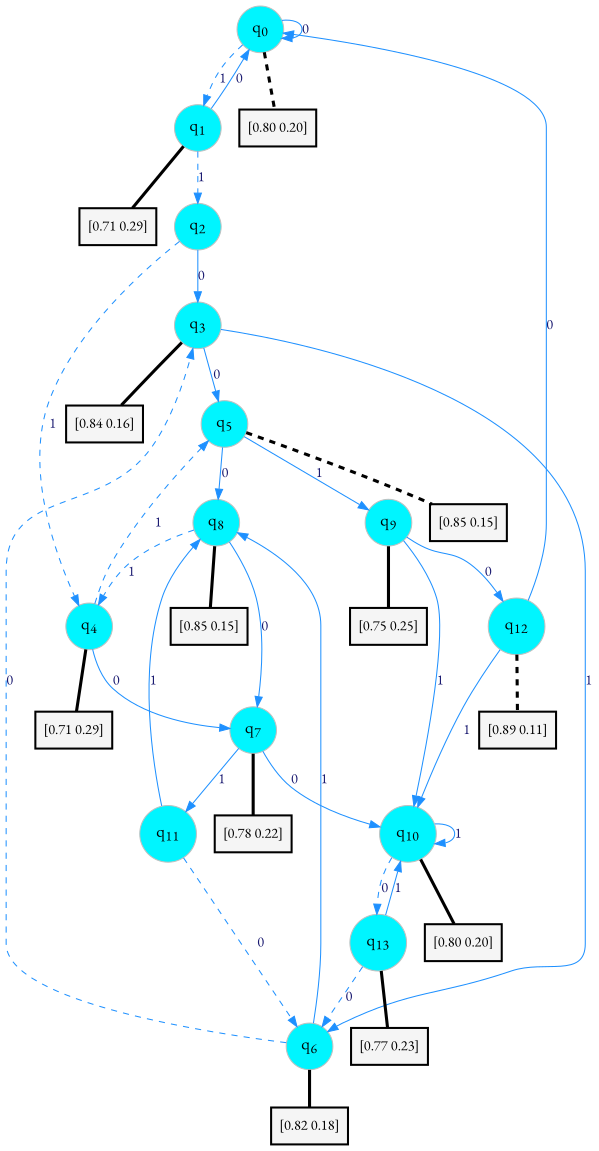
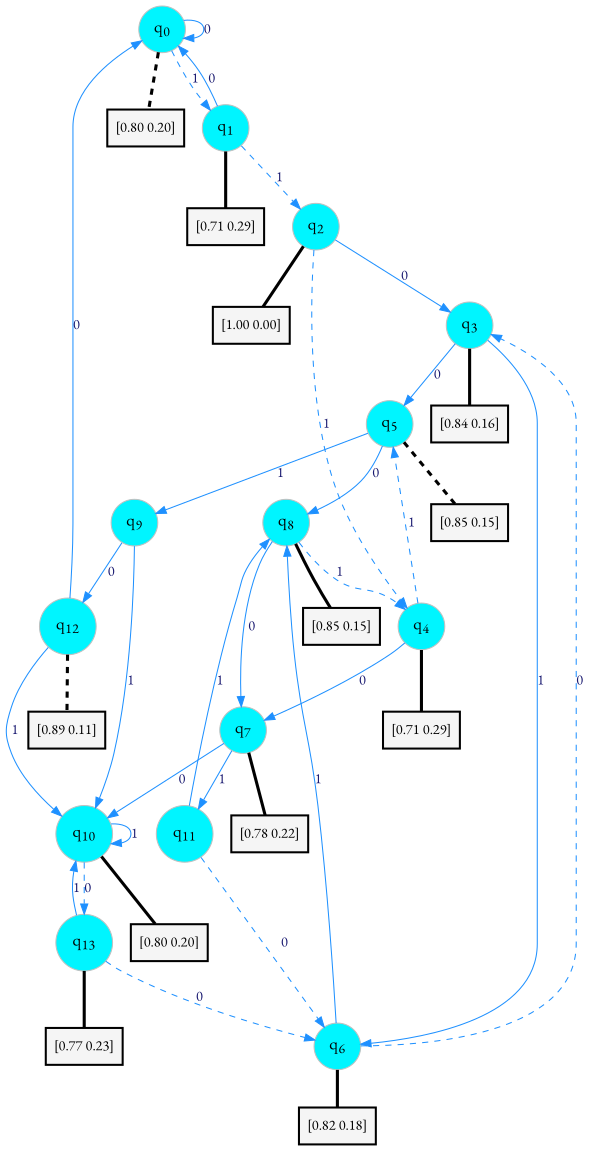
none -> (251, 325)
(388, 626) -> none
